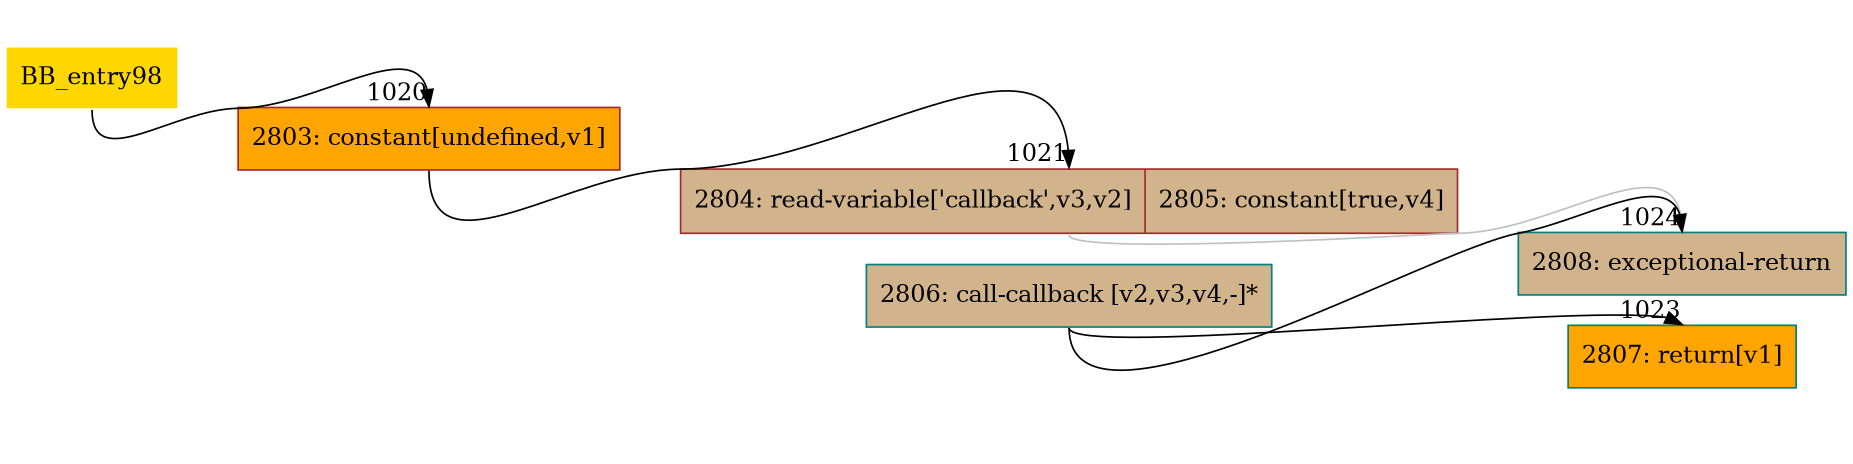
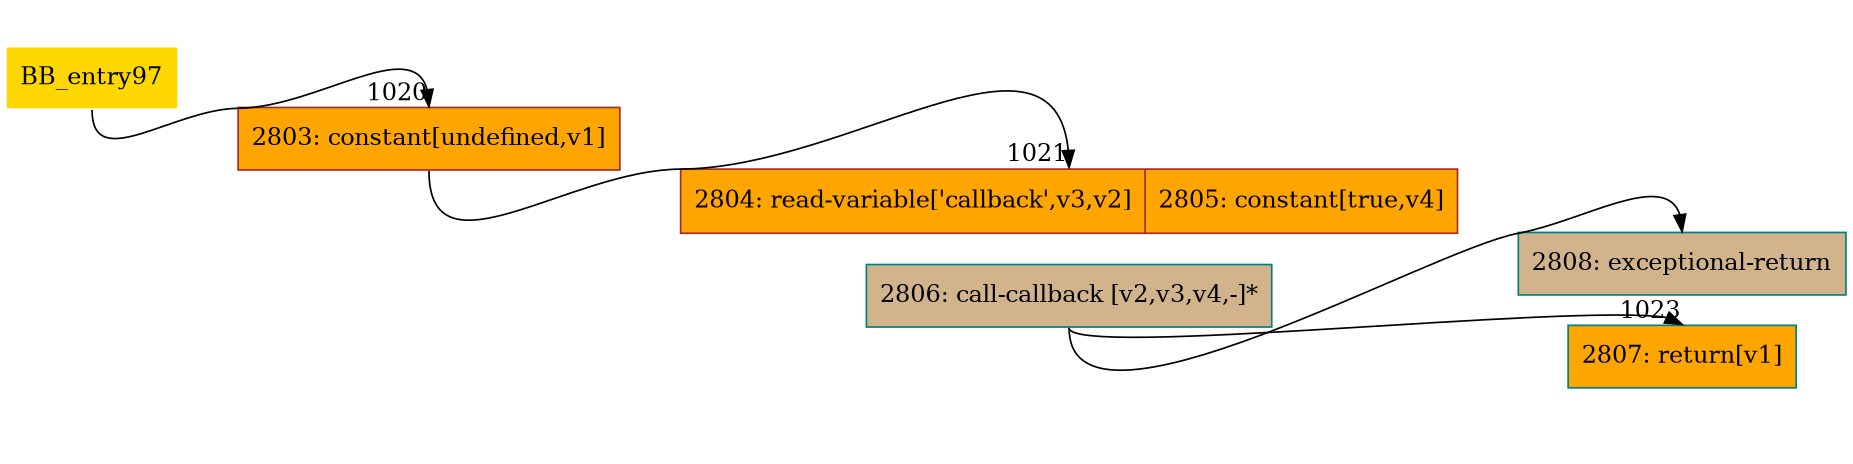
(92, 78) -> (92, 78)
(1069, 201) -> (1069, 201)
(1384, 237) -> none
